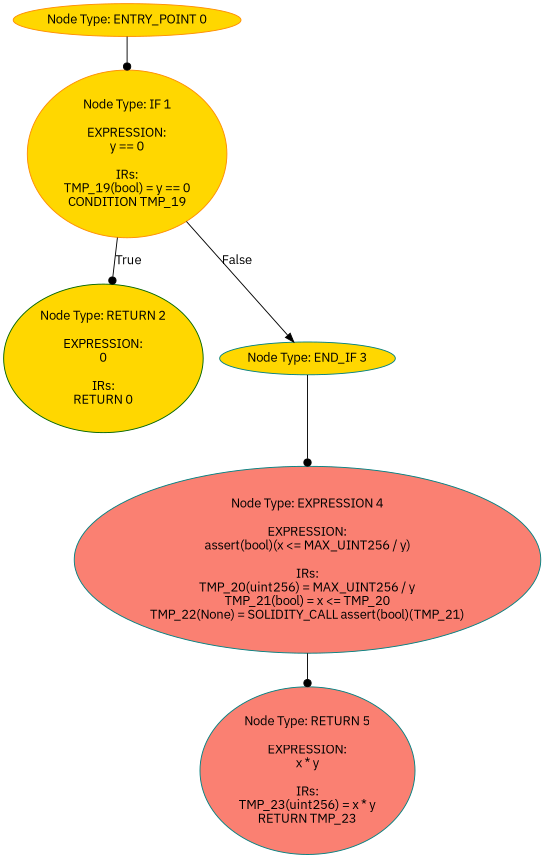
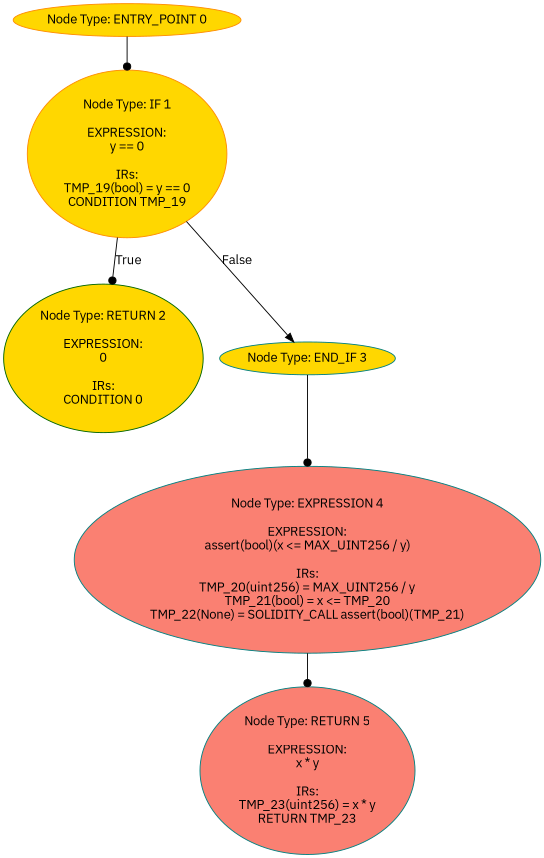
(103, 358) -> (103, 358)
